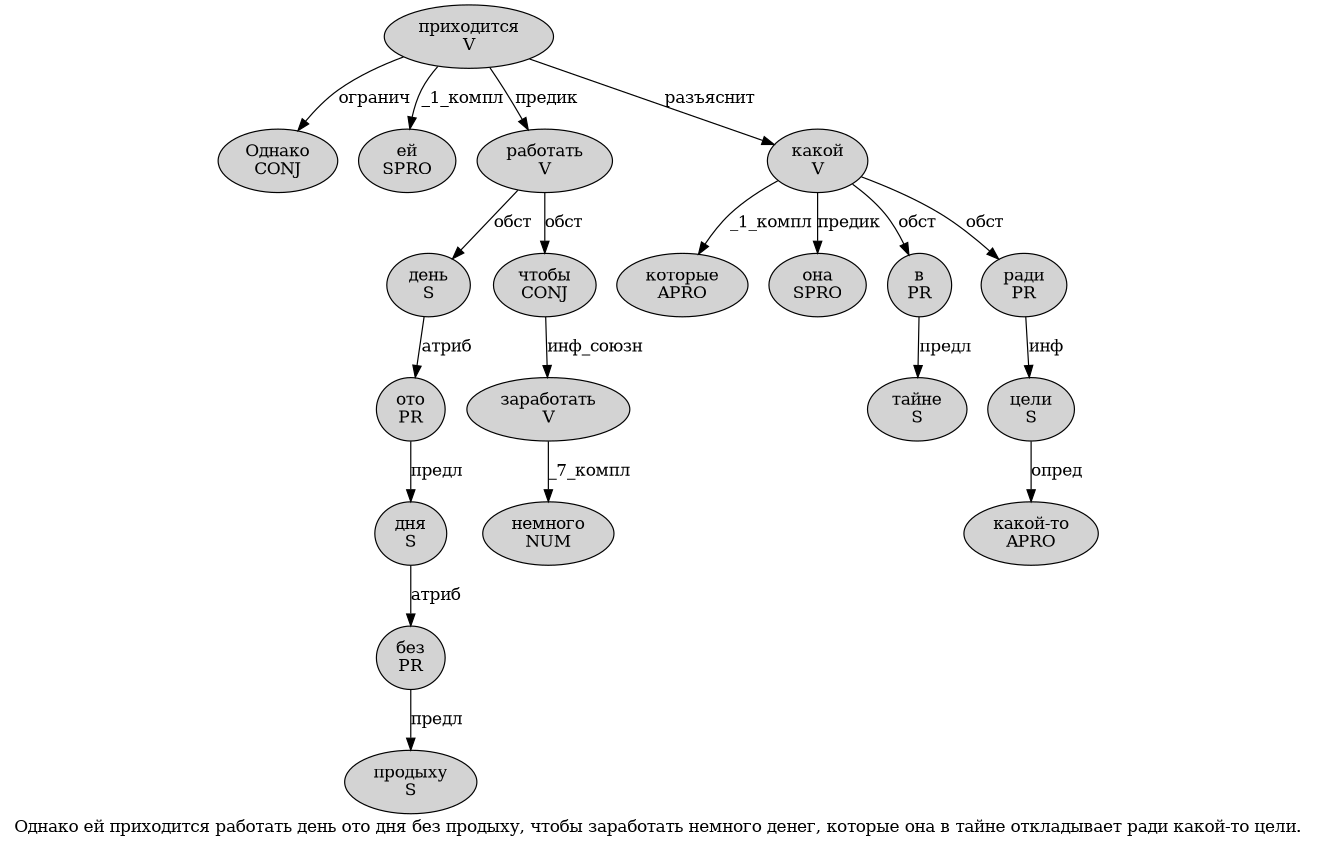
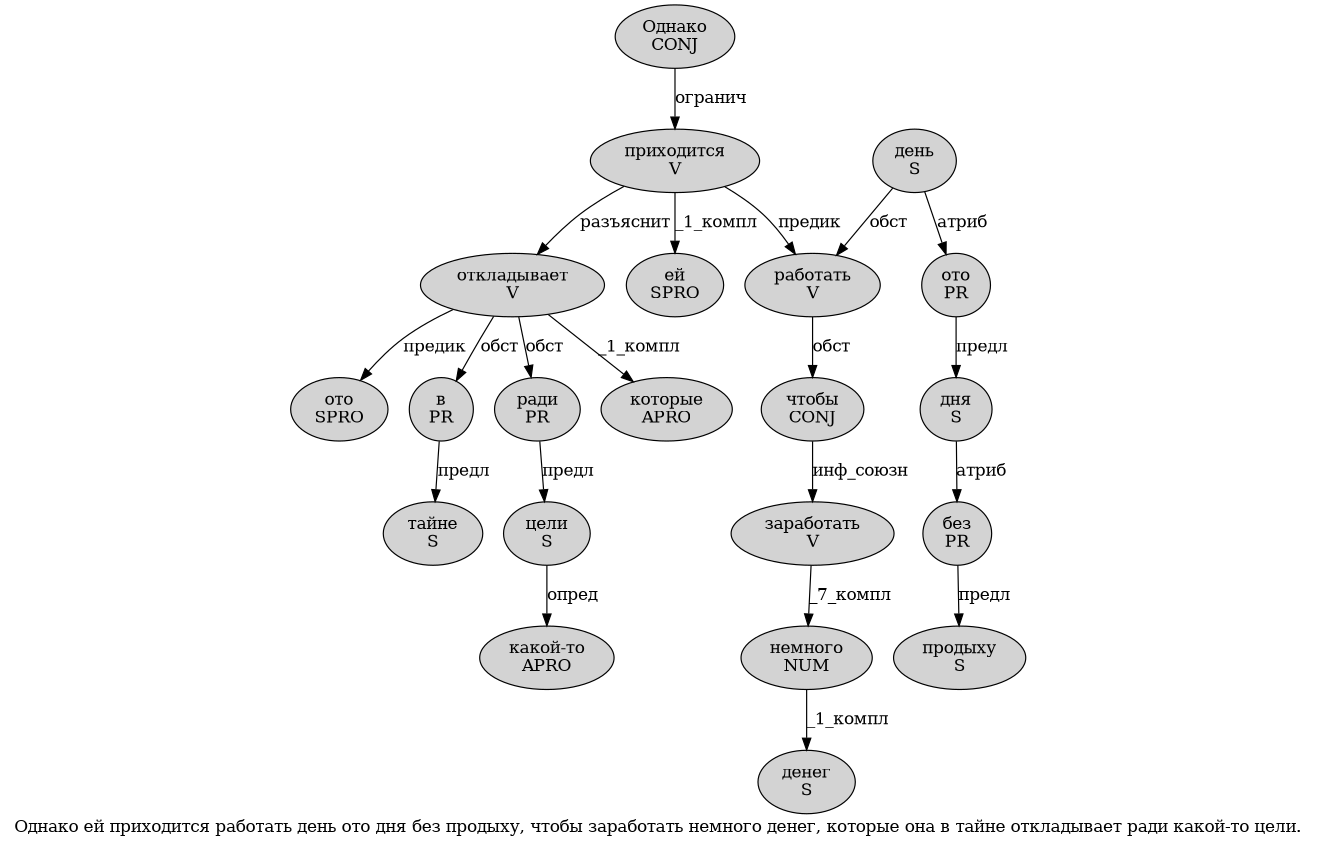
(350, 82) -> (675, 93)
(818, 161) -> (512, 285)
(489, 220) -> (869, 217)
(818, 285) -> (339, 409)
(1047, 347) -> (568, 471)
none -> (807, 782)
